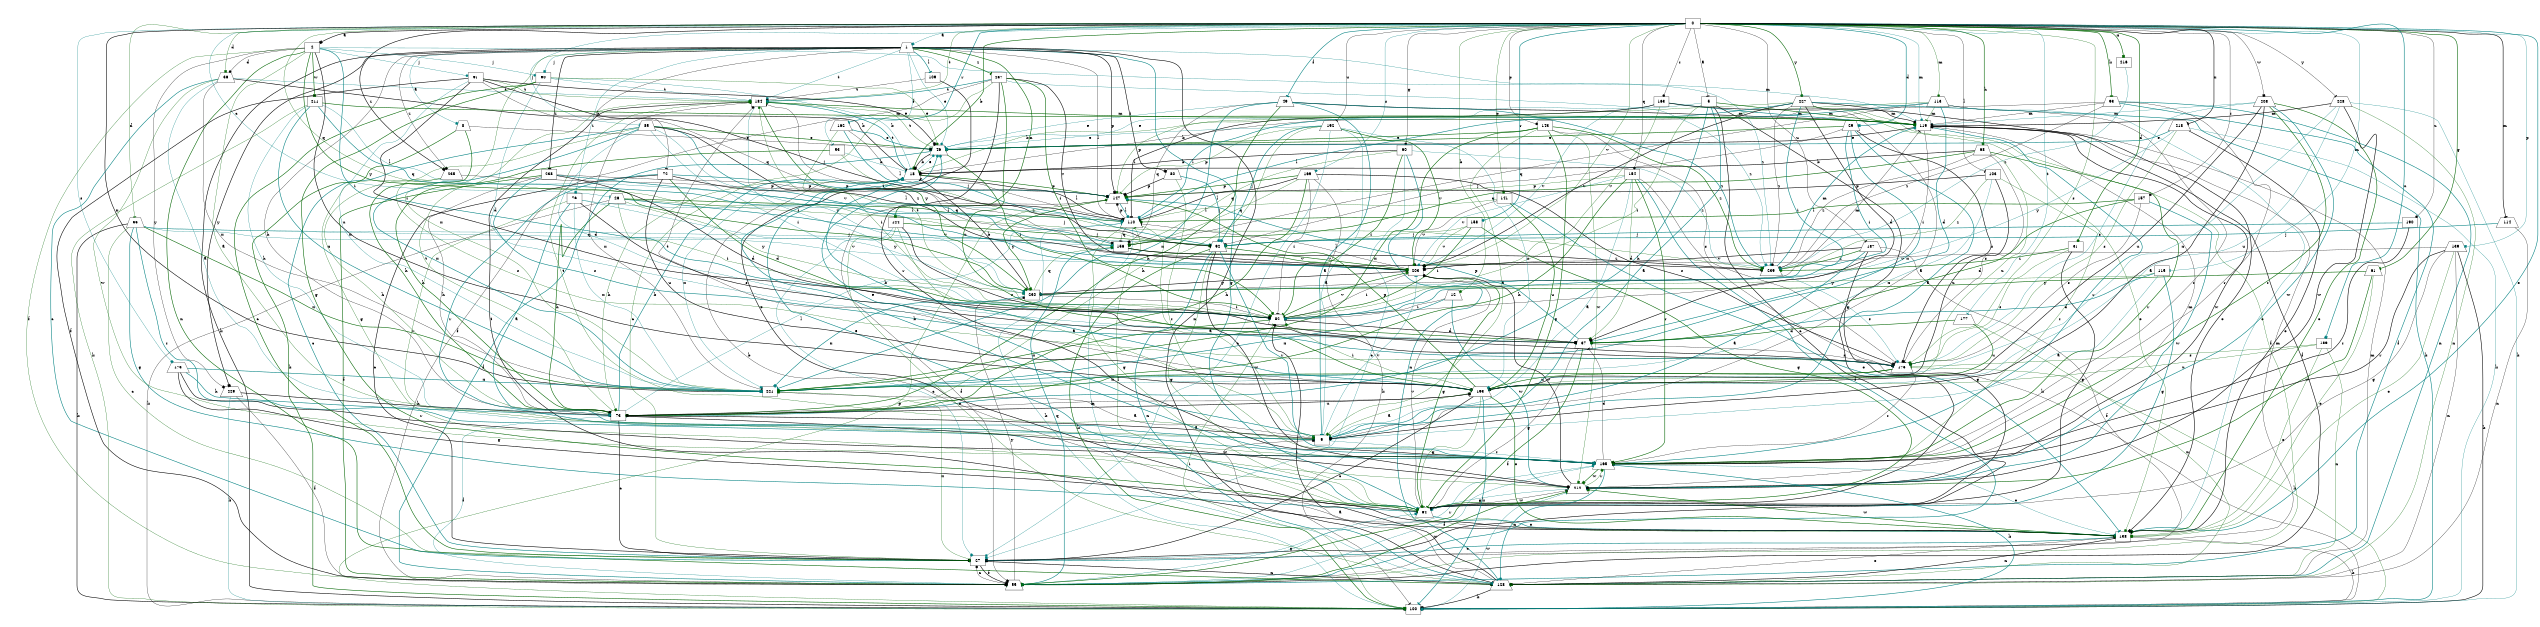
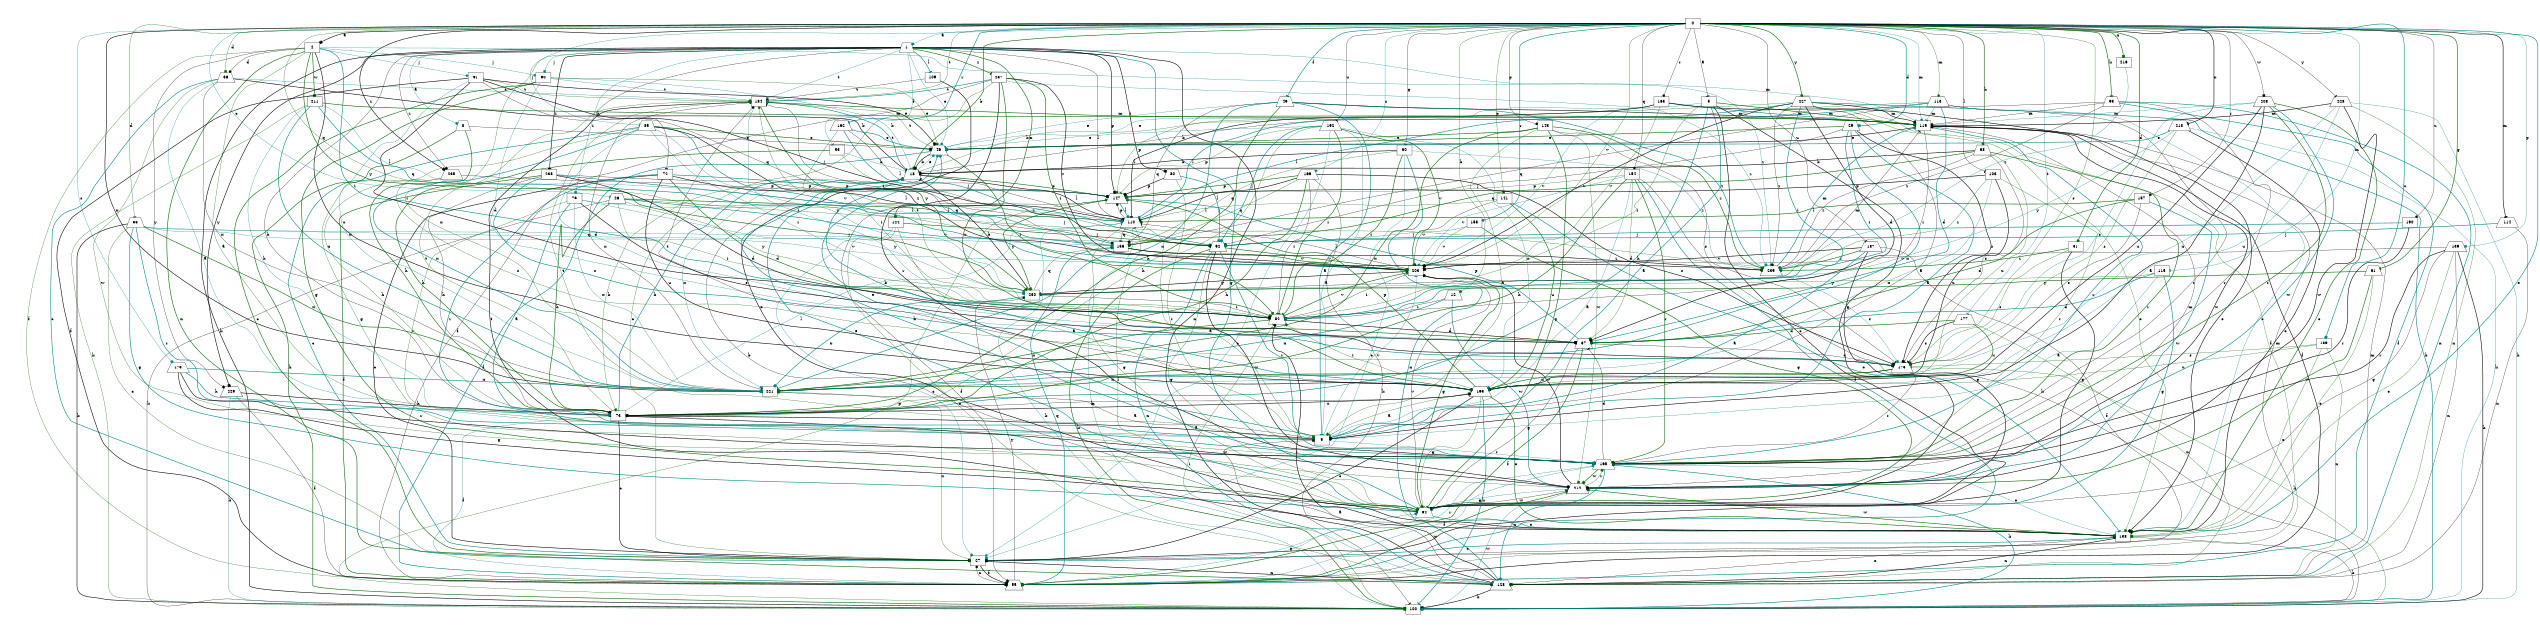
(1495, 30) -> (1495, 30)
(1395, 293) -> (1321, 224)
(1331, 333) -> (1927, 336)
